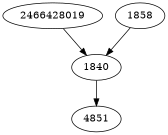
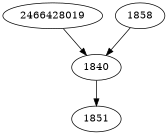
(96, 119) -> (96, 119)
